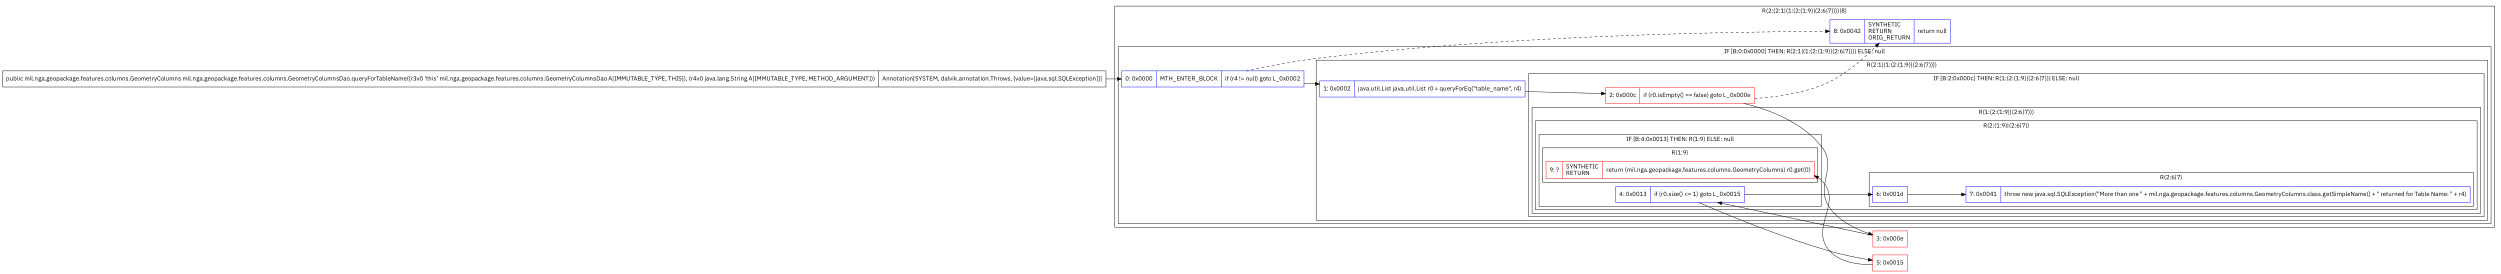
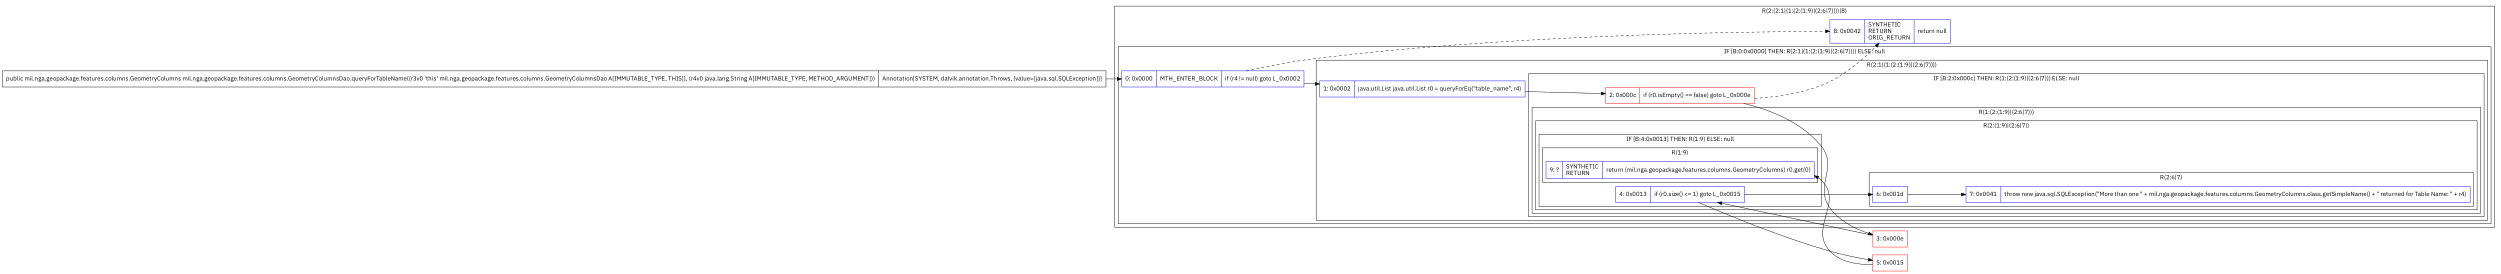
(1680, 170) -> (1680, 170)
